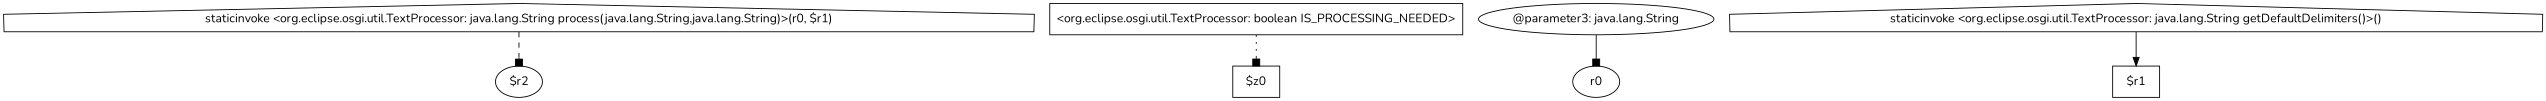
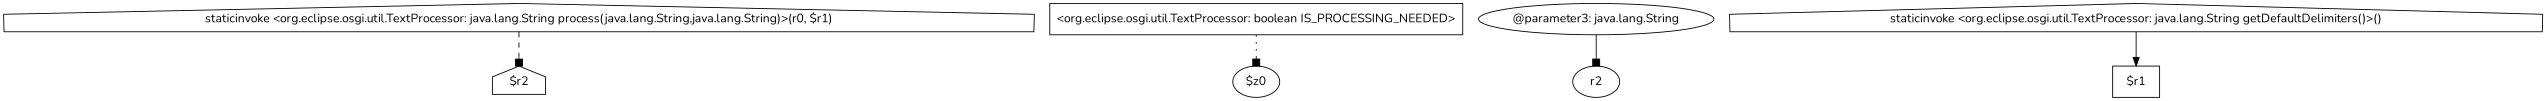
(519, 82) -> (519, 82)
(1256, 82) -> (1256, 82)
(1596, 82) -> (1596, 82)
